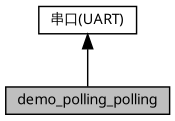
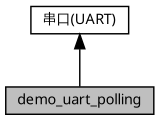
(88, 101) -> (80, 101)
